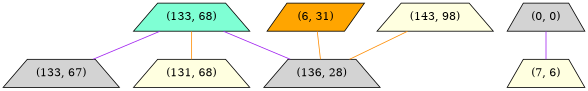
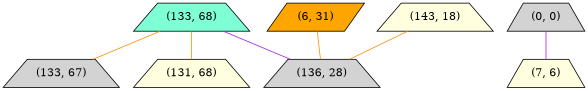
(435, 17) -> (435, 17)
(126, 45) -> (126, 45)
